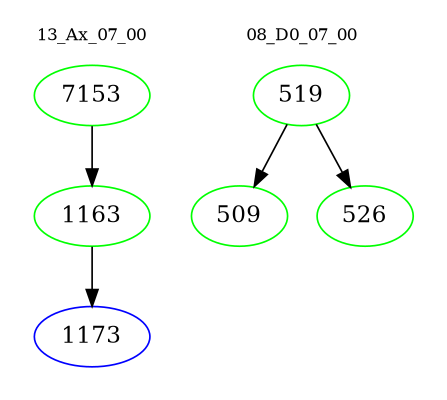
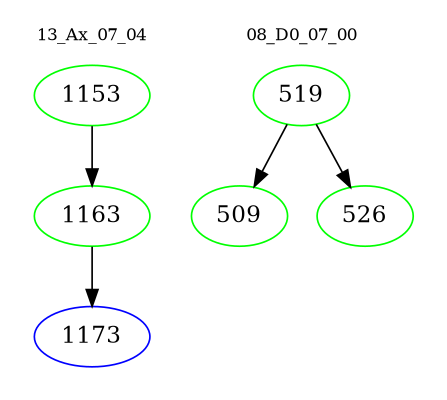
(92, 36) -> (92, 36)
(92, 95) -> (92, 95)
